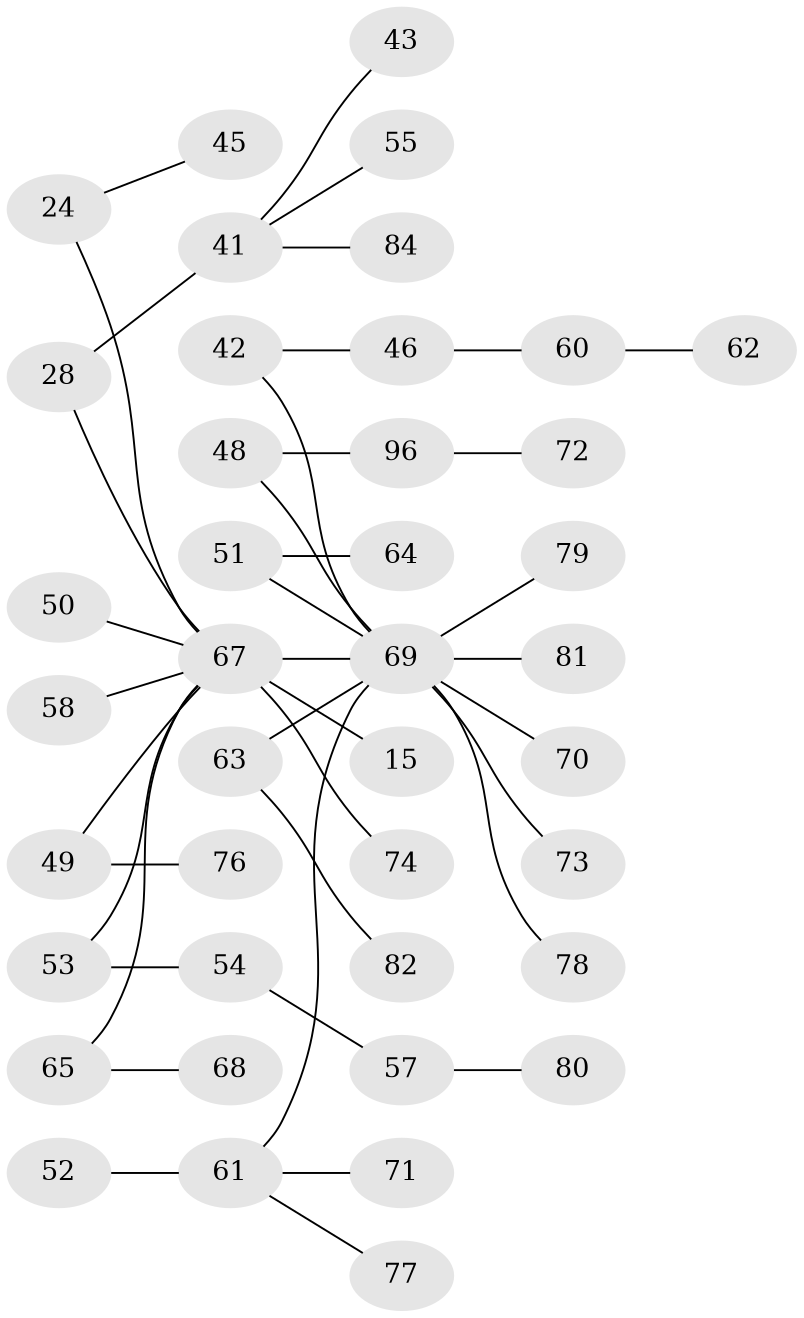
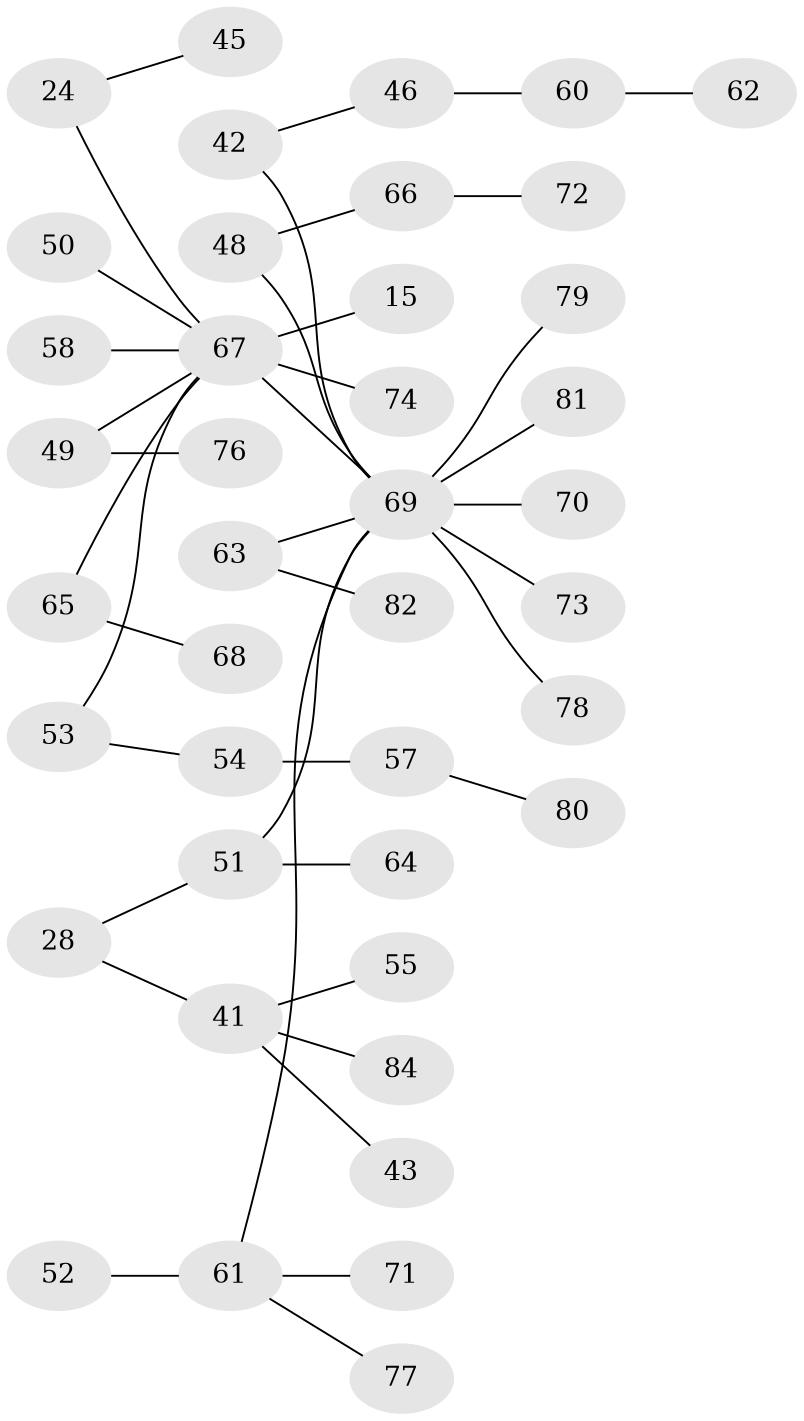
(402, 453) -> (402, 196)
(129, 525) -> (145, 903)
